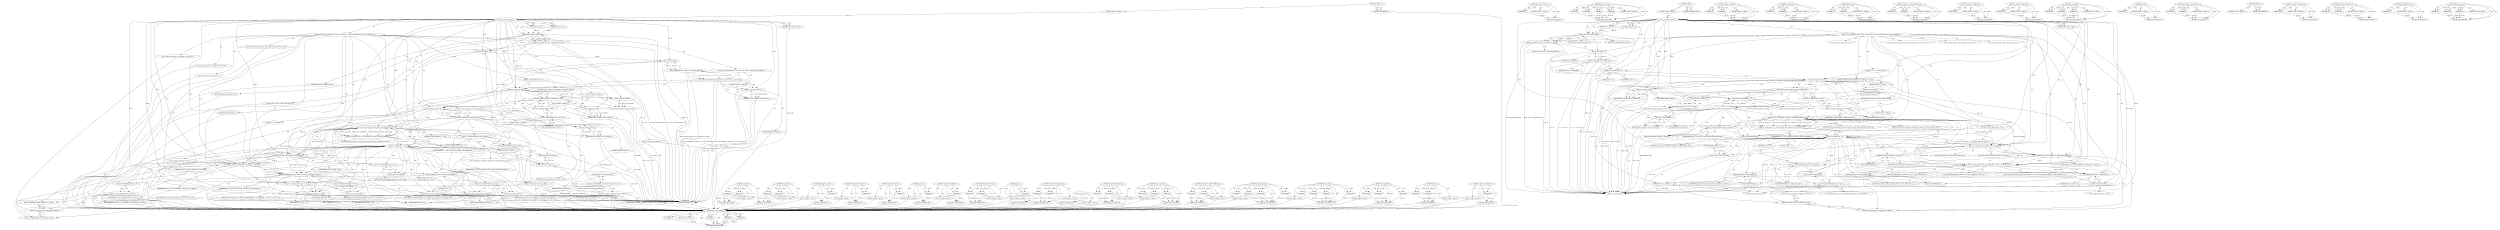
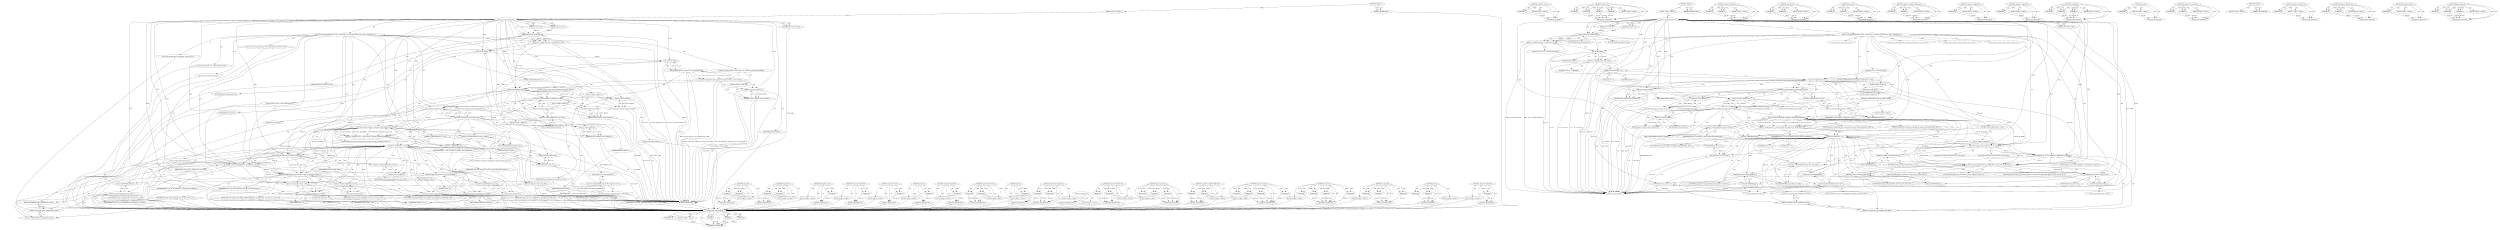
(576, 186) -> (600, 101)
